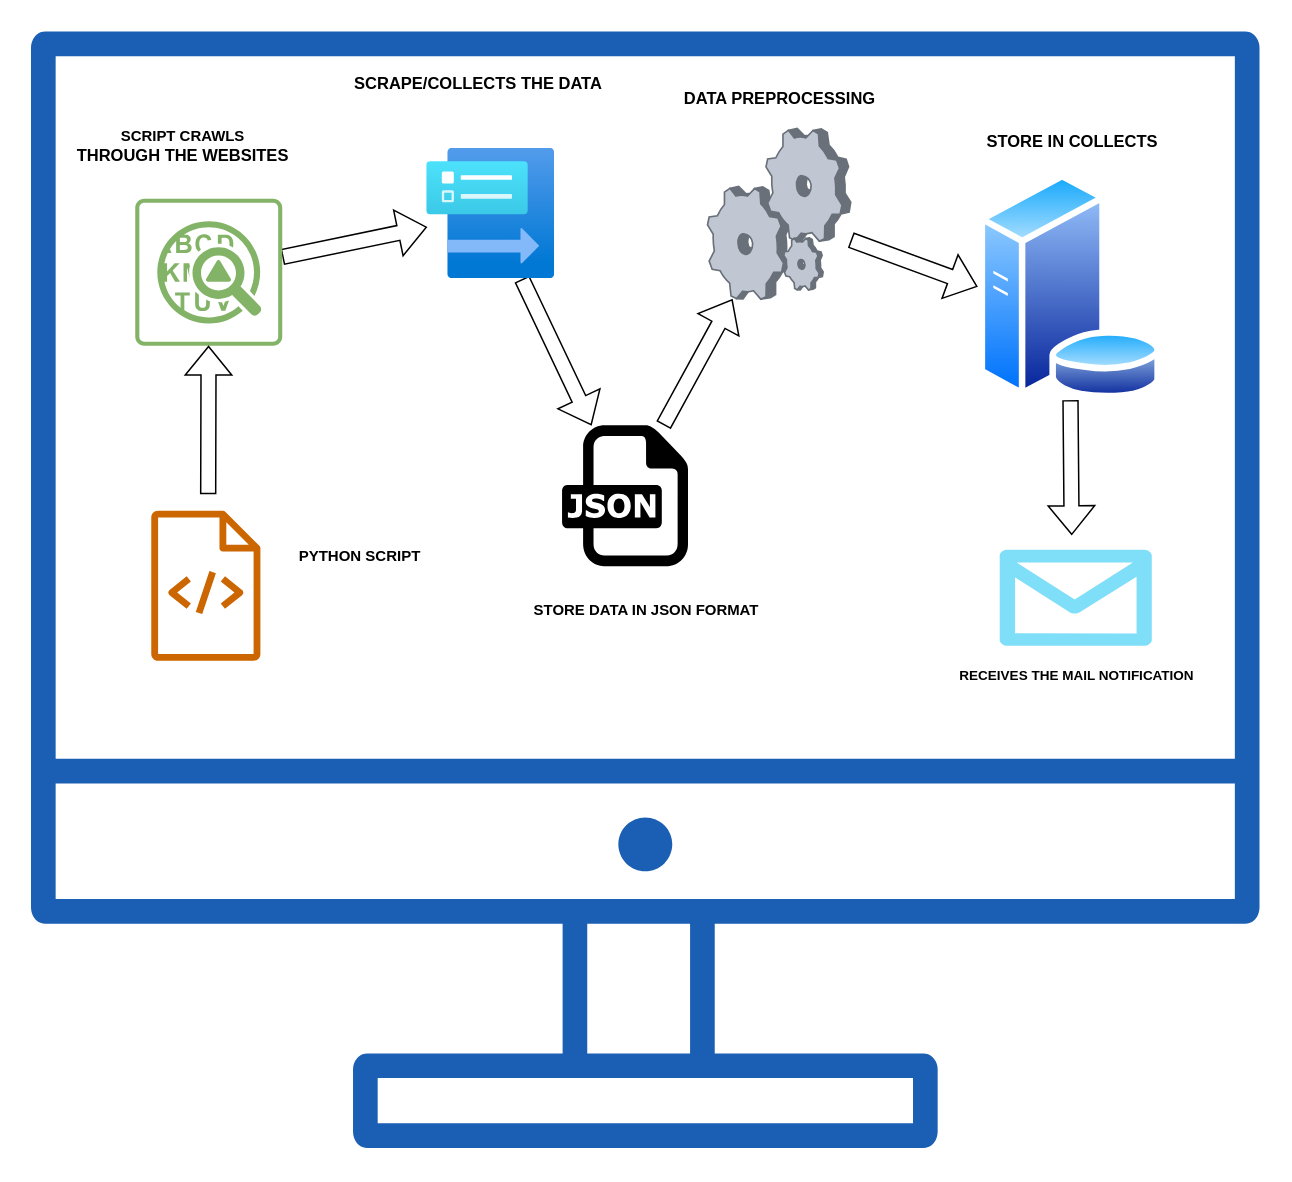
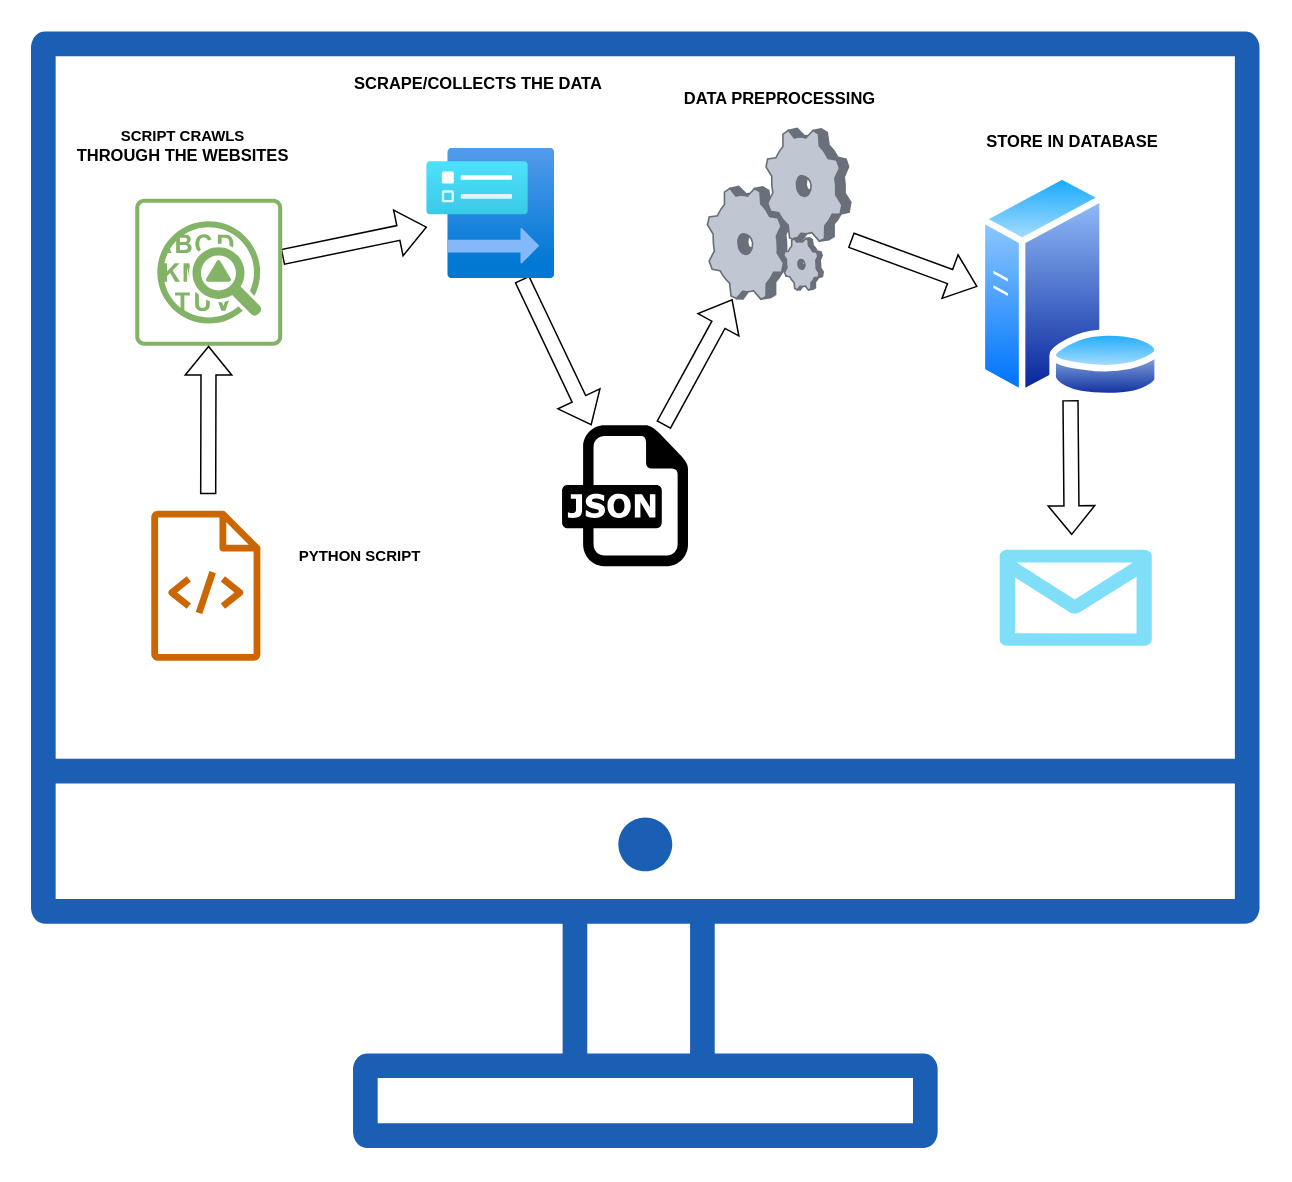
(1073, 142) -> (1073, 142)
(645, 609) -> none
(1076, 674) -> none
